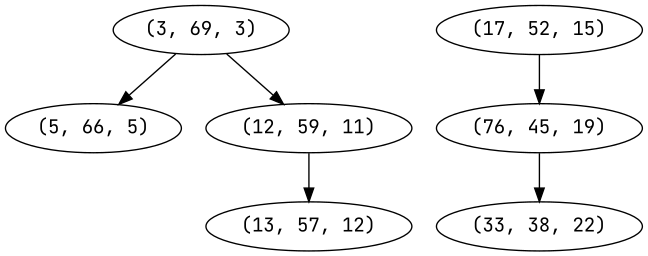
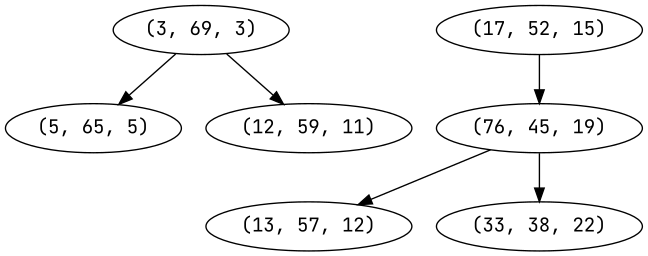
(93, 128) -> (93, 128)
(309, 171) -> (431, 175)
